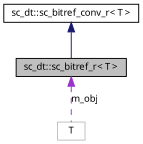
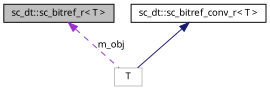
(71, 45) -> (160, 48)
